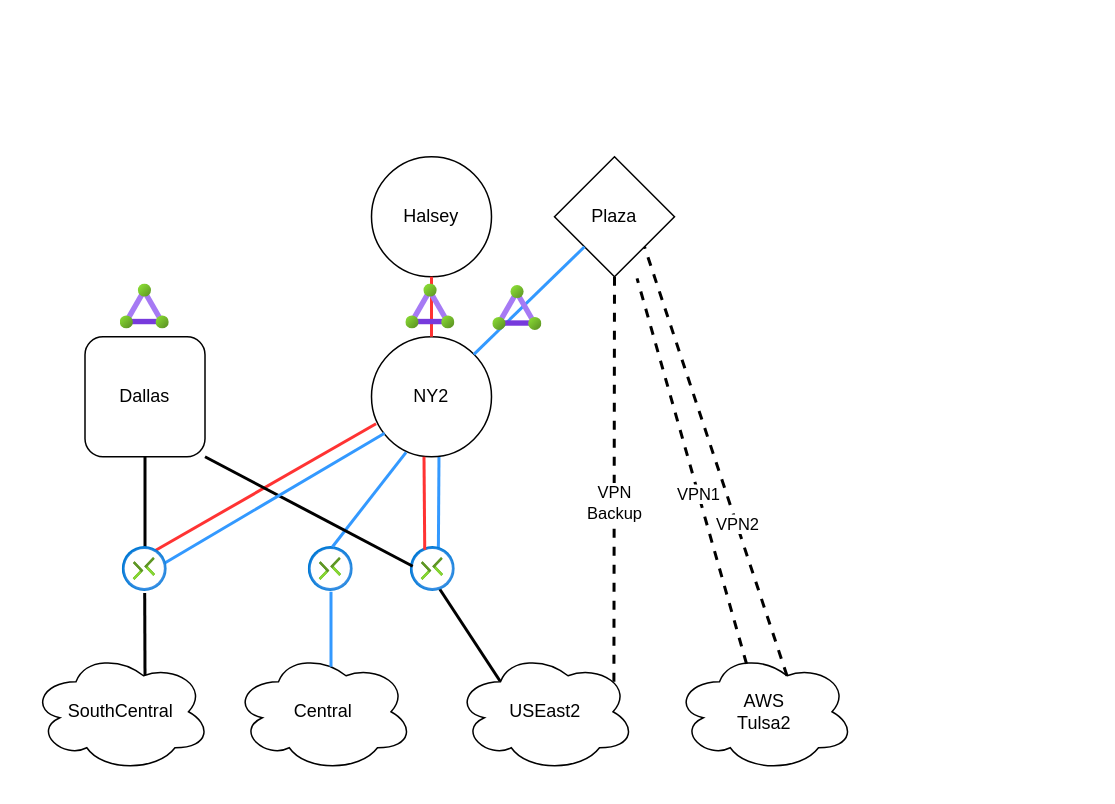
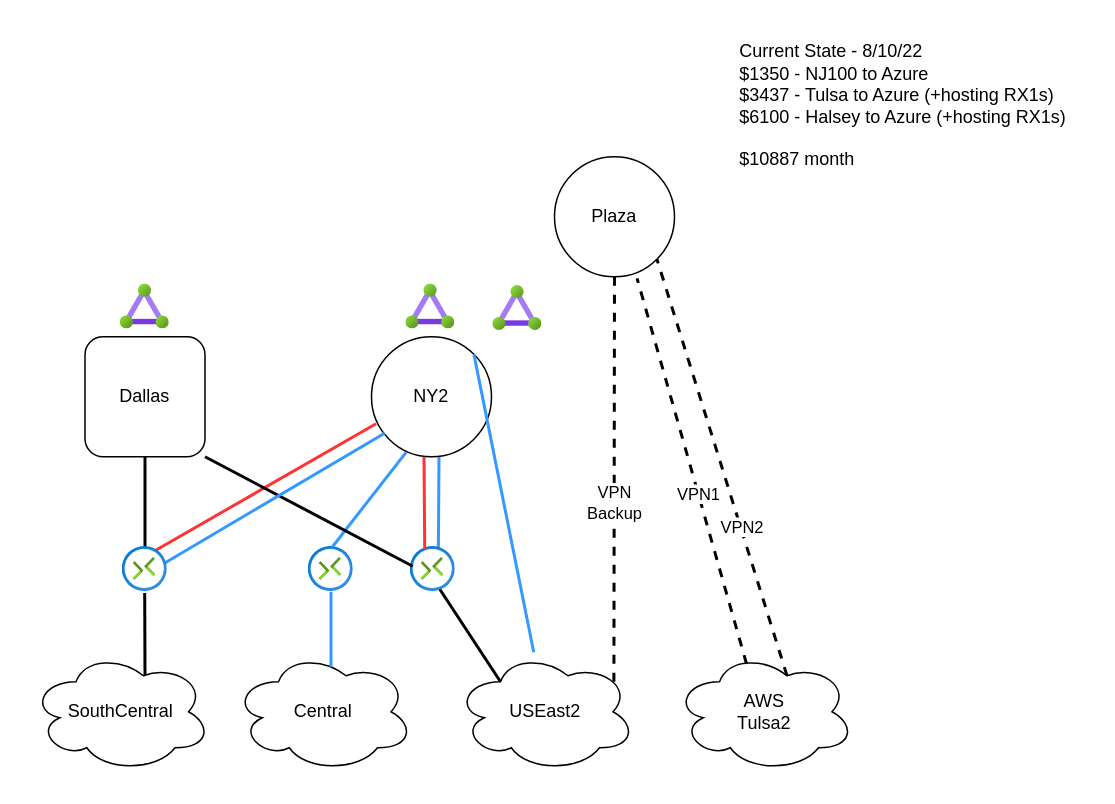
none -> (902, 106)
(431, 217) -> none
(614, 217) -> (614, 217)
(545, 284) -> (503, 503)
(431, 317) -> none
